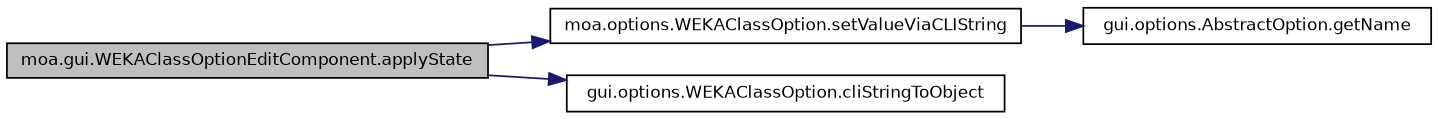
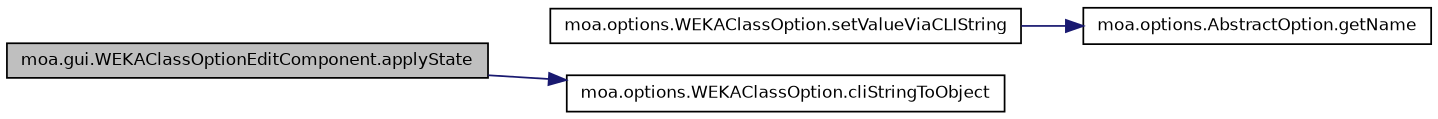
(1257, 26) -> (1257, 26)
(510, 44) -> none
(786, 93) -> (786, 93)
